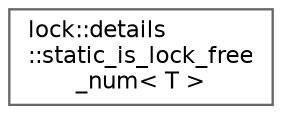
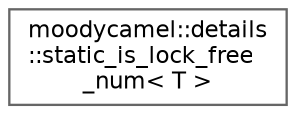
(141, 57) -> (148, 57)
